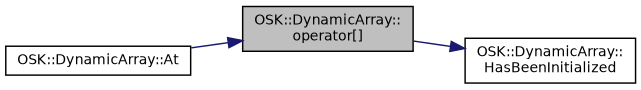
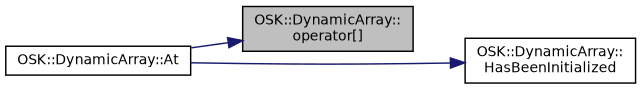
(432, 44) -> (321, 64)
